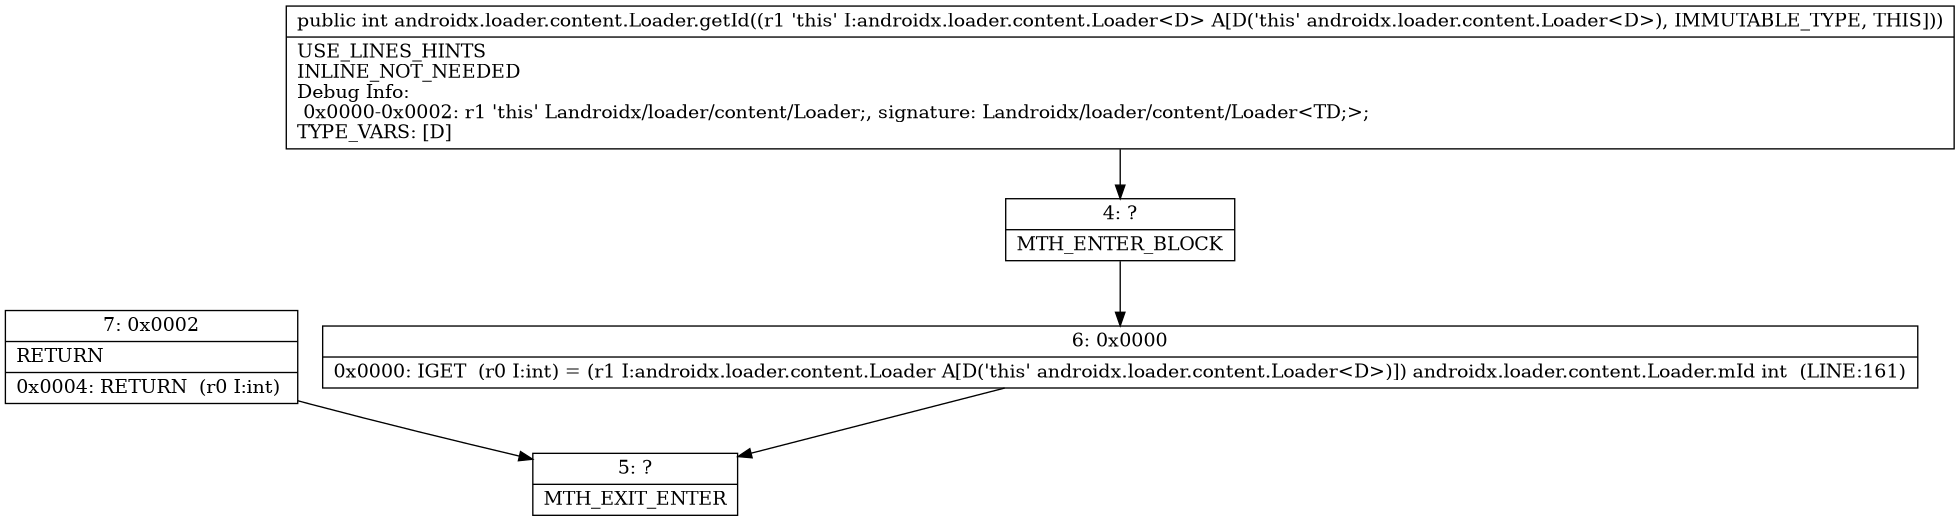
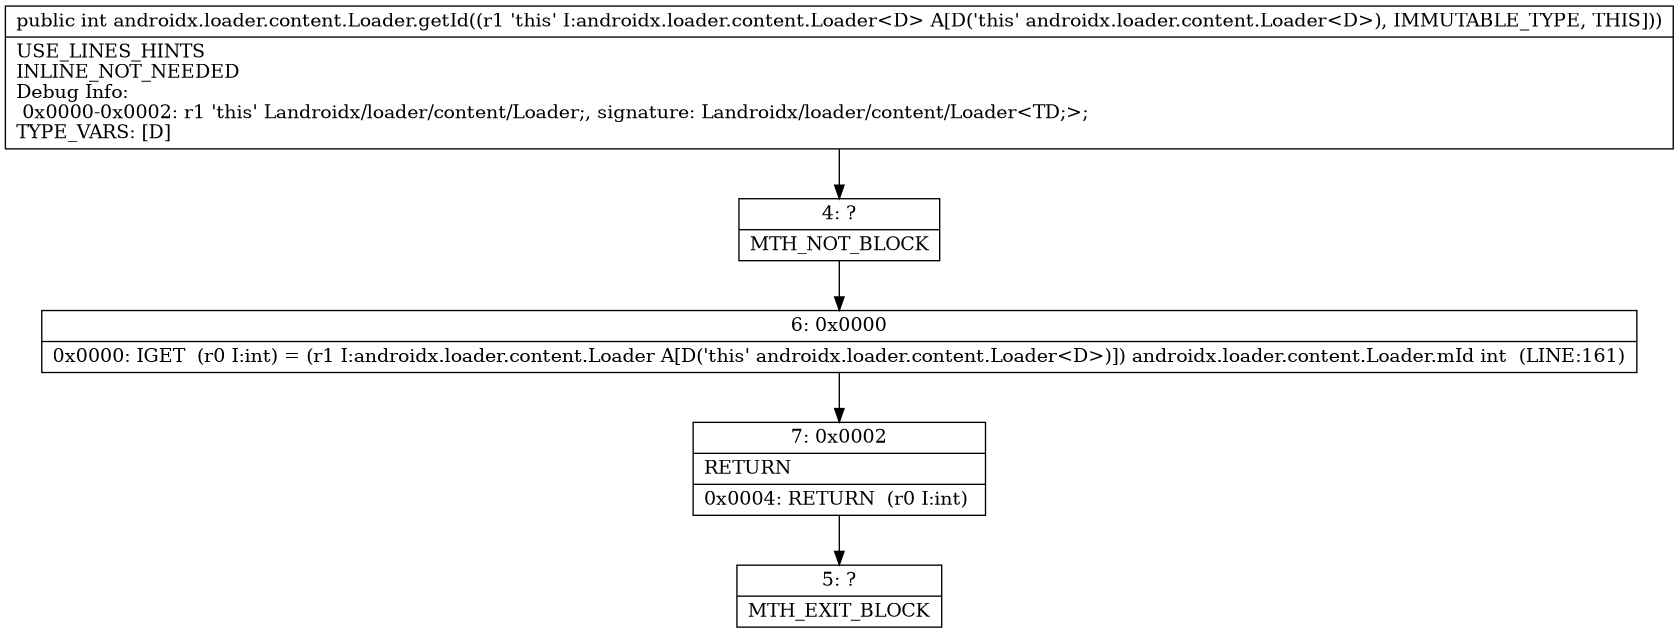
(1120, 245) -> (839, 245)
(878, 421) -> (839, 391)
(635, 499) -> (839, 611)
